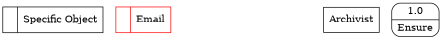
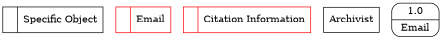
none -> (247, 20)
(415, 28) -> (415, 28)
